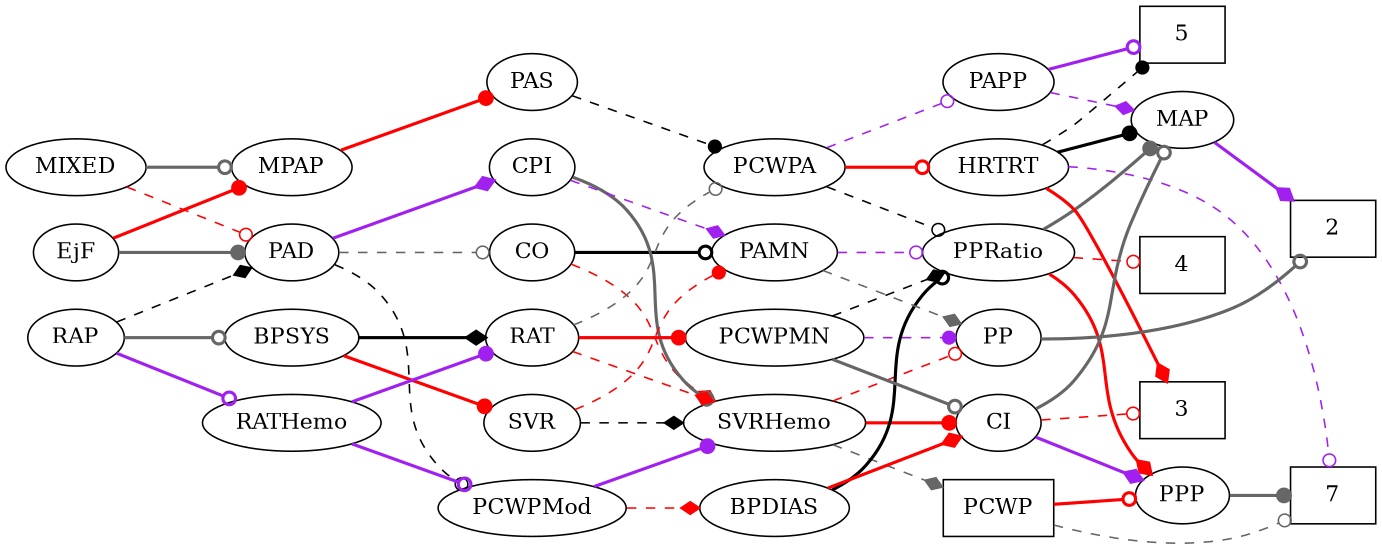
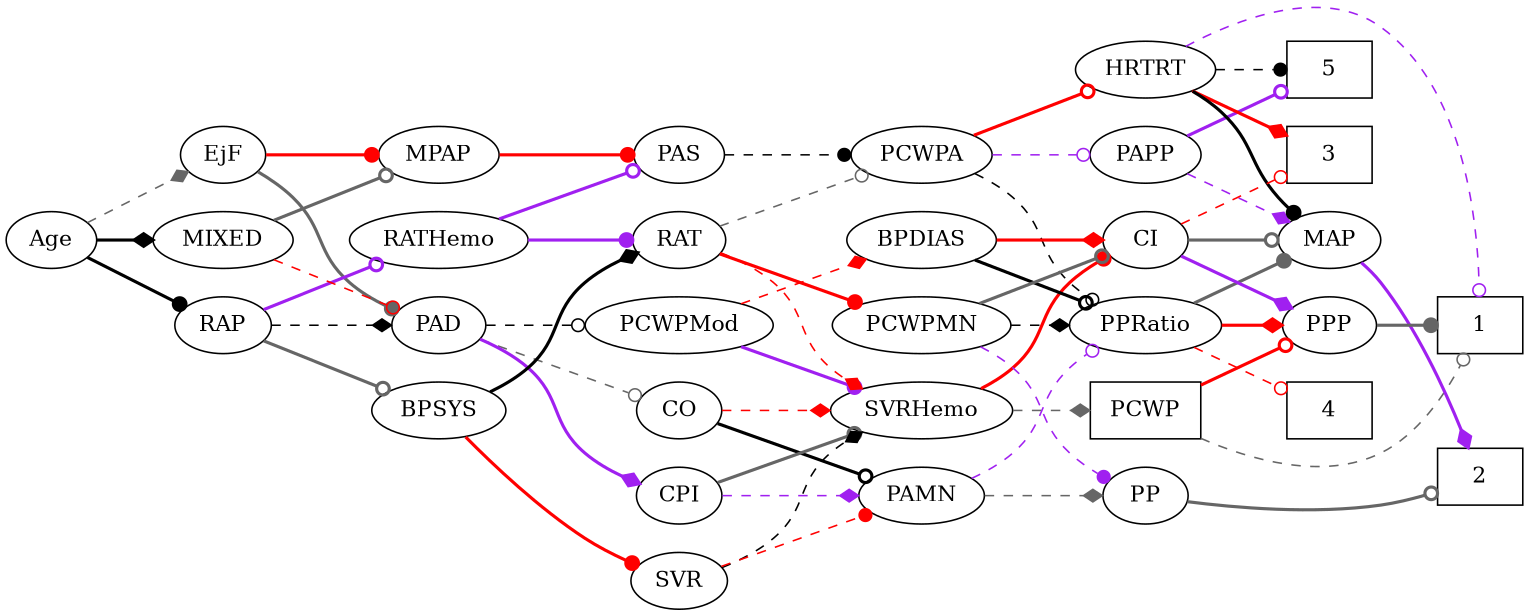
none -> (51, 240)
(906, 373) -> none
(405, 463) -> (563, 196)
(1333, 495) -> (1480, 325)
